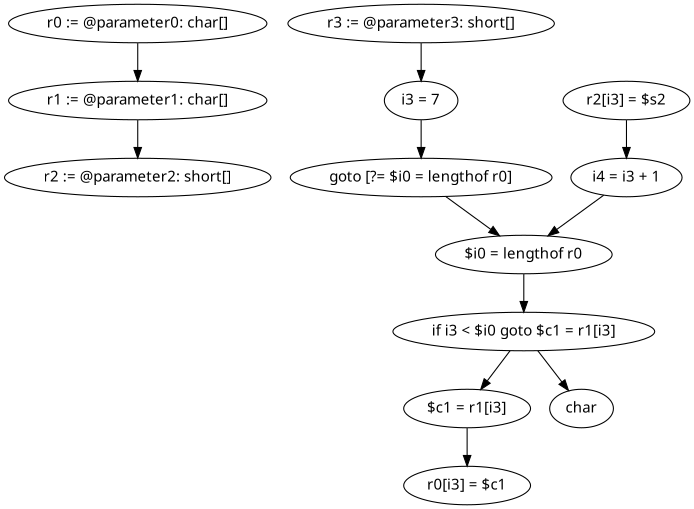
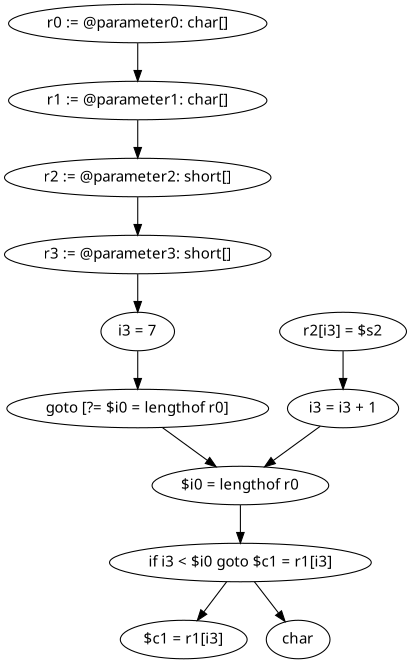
(626, 178) -> (343, 409)
none -> (138, 211)
(467, 486) -> none
